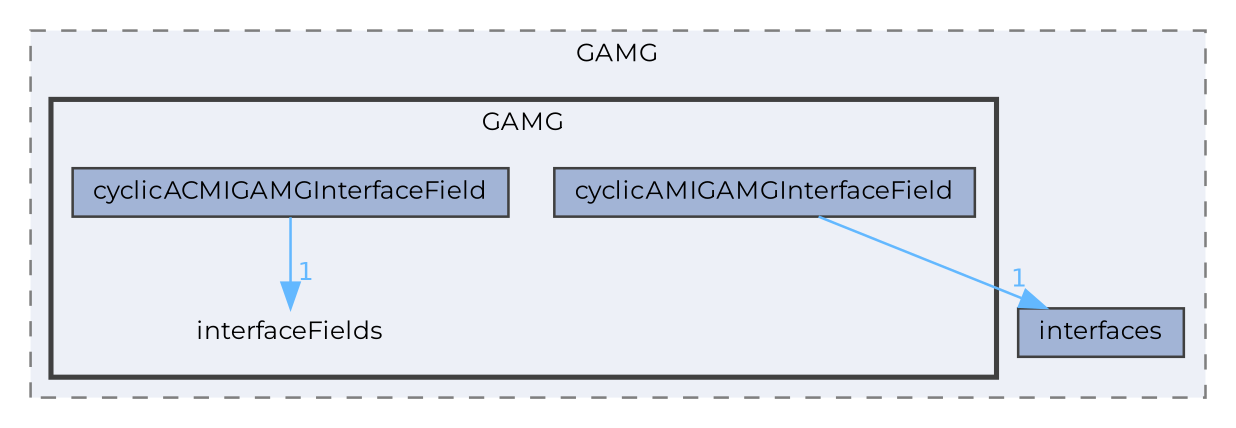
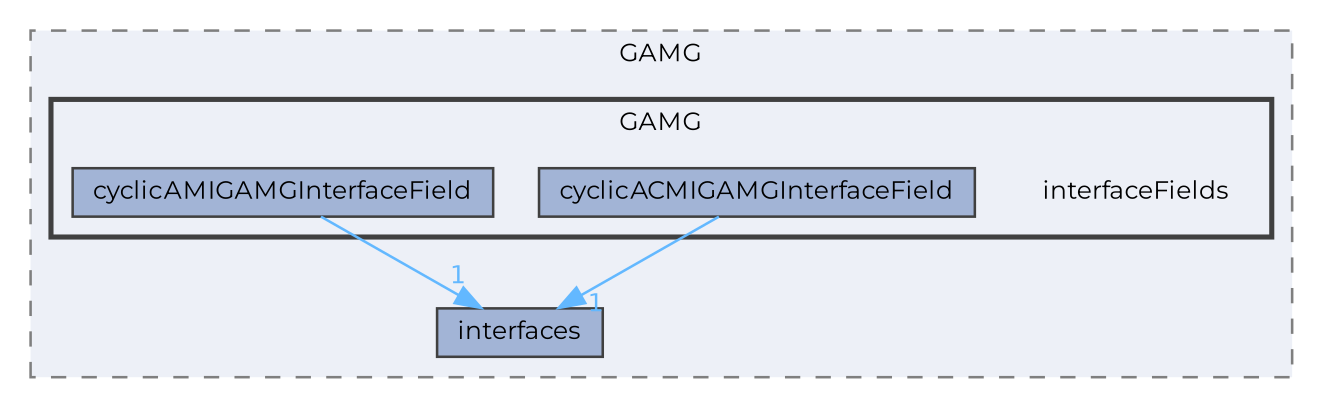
(291, 250) -> (650, 256)
